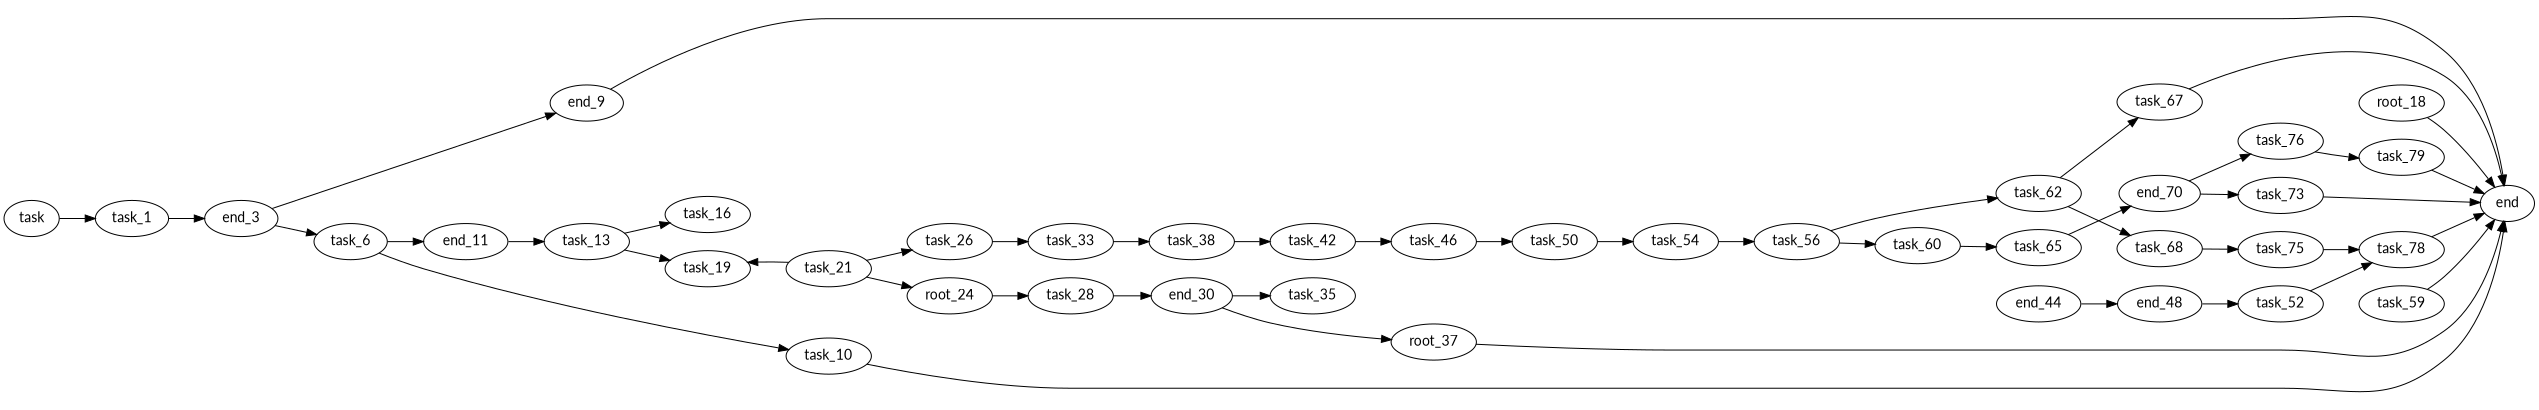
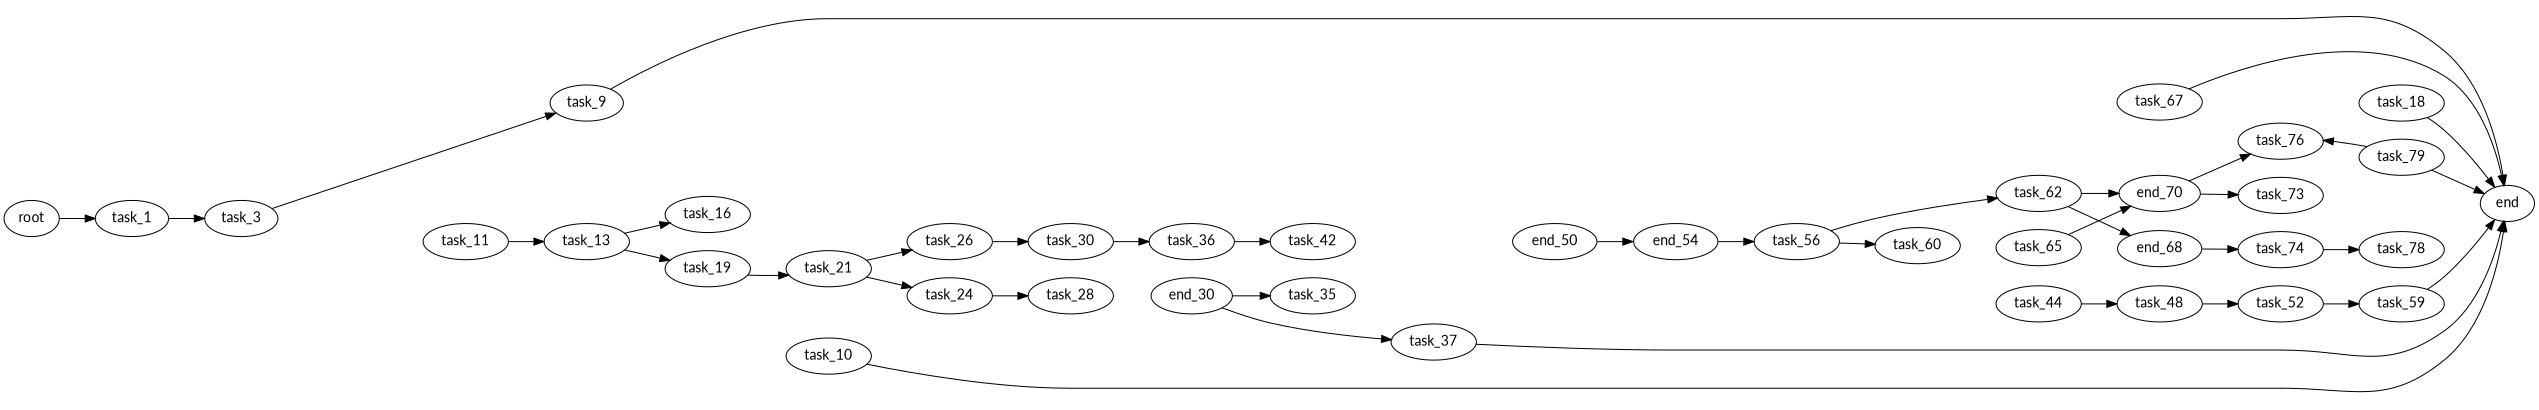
(587, 103) -> (587, 103)
(2402, 103) -> (2402, 103)
(2095, 151) -> (2095, 193)
(2332, 155) -> (2350, 144)
(2397, 200) -> none
(32, 219) -> (32, 219)
(241, 219) -> (241, 219)
(2453, 227) -> none
(351, 242) -> none
(466, 242) -> (466, 242)
(1071, 242) -> (1071, 242)
(1192, 242) -> (1192, 242)
(1434, 242) -> none
(1555, 242) -> (1555, 242)
(1676, 242) -> (1676, 242)
(1973, 247) -> none
(2160, 249) -> (2160, 249)
(2281, 250) -> (2281, 250)
(773, 262) -> (763, 275)
(2336, 279) -> (2336, 304)
(950, 296) -> (950, 296)
(1127, 296) -> none
(2039, 304) -> (2039, 304)
(2160, 304) -> (2160, 304)
(1434, 342) -> (1434, 342)
